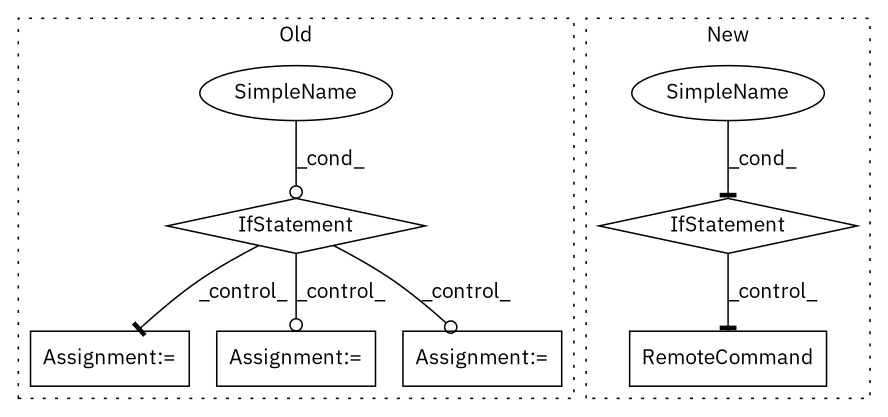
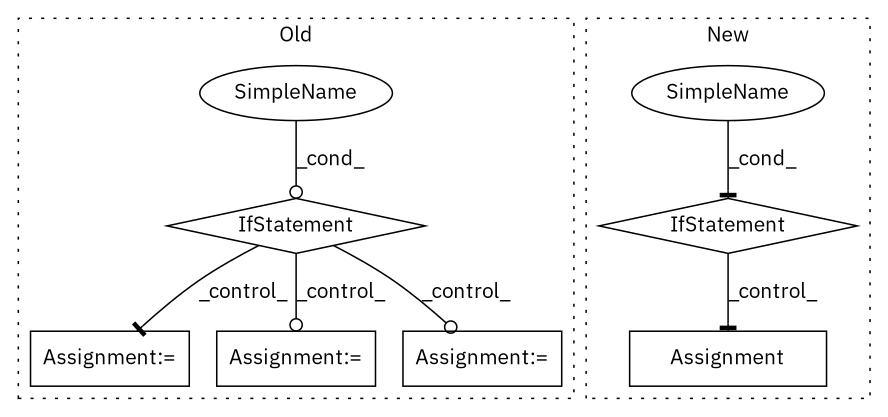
(728, 359) -> (728, 359)
